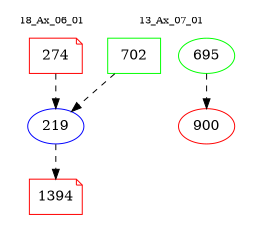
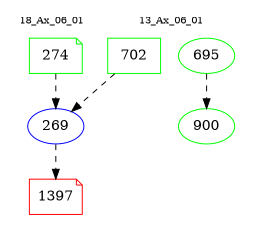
(171, 21) -> (171, 21)
(56, 56) -> (56, 56)
(56, 126) -> (56, 126)
(207, 126) -> (207, 126)
(56, 197) -> (56, 197)
